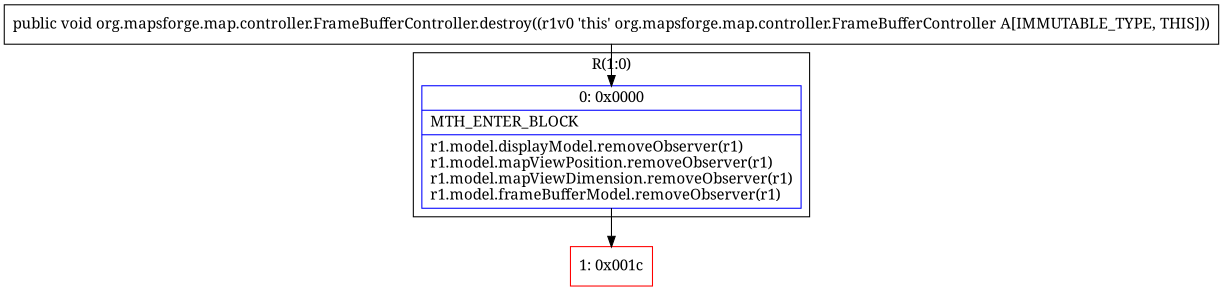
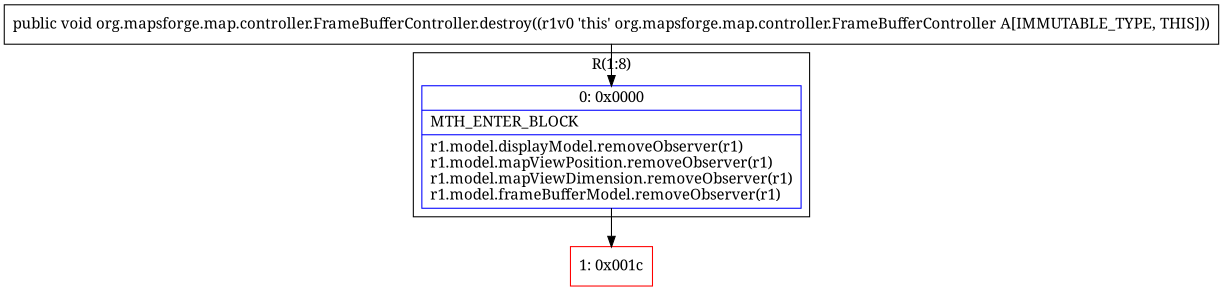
(611, 65) -> (611, 65)
